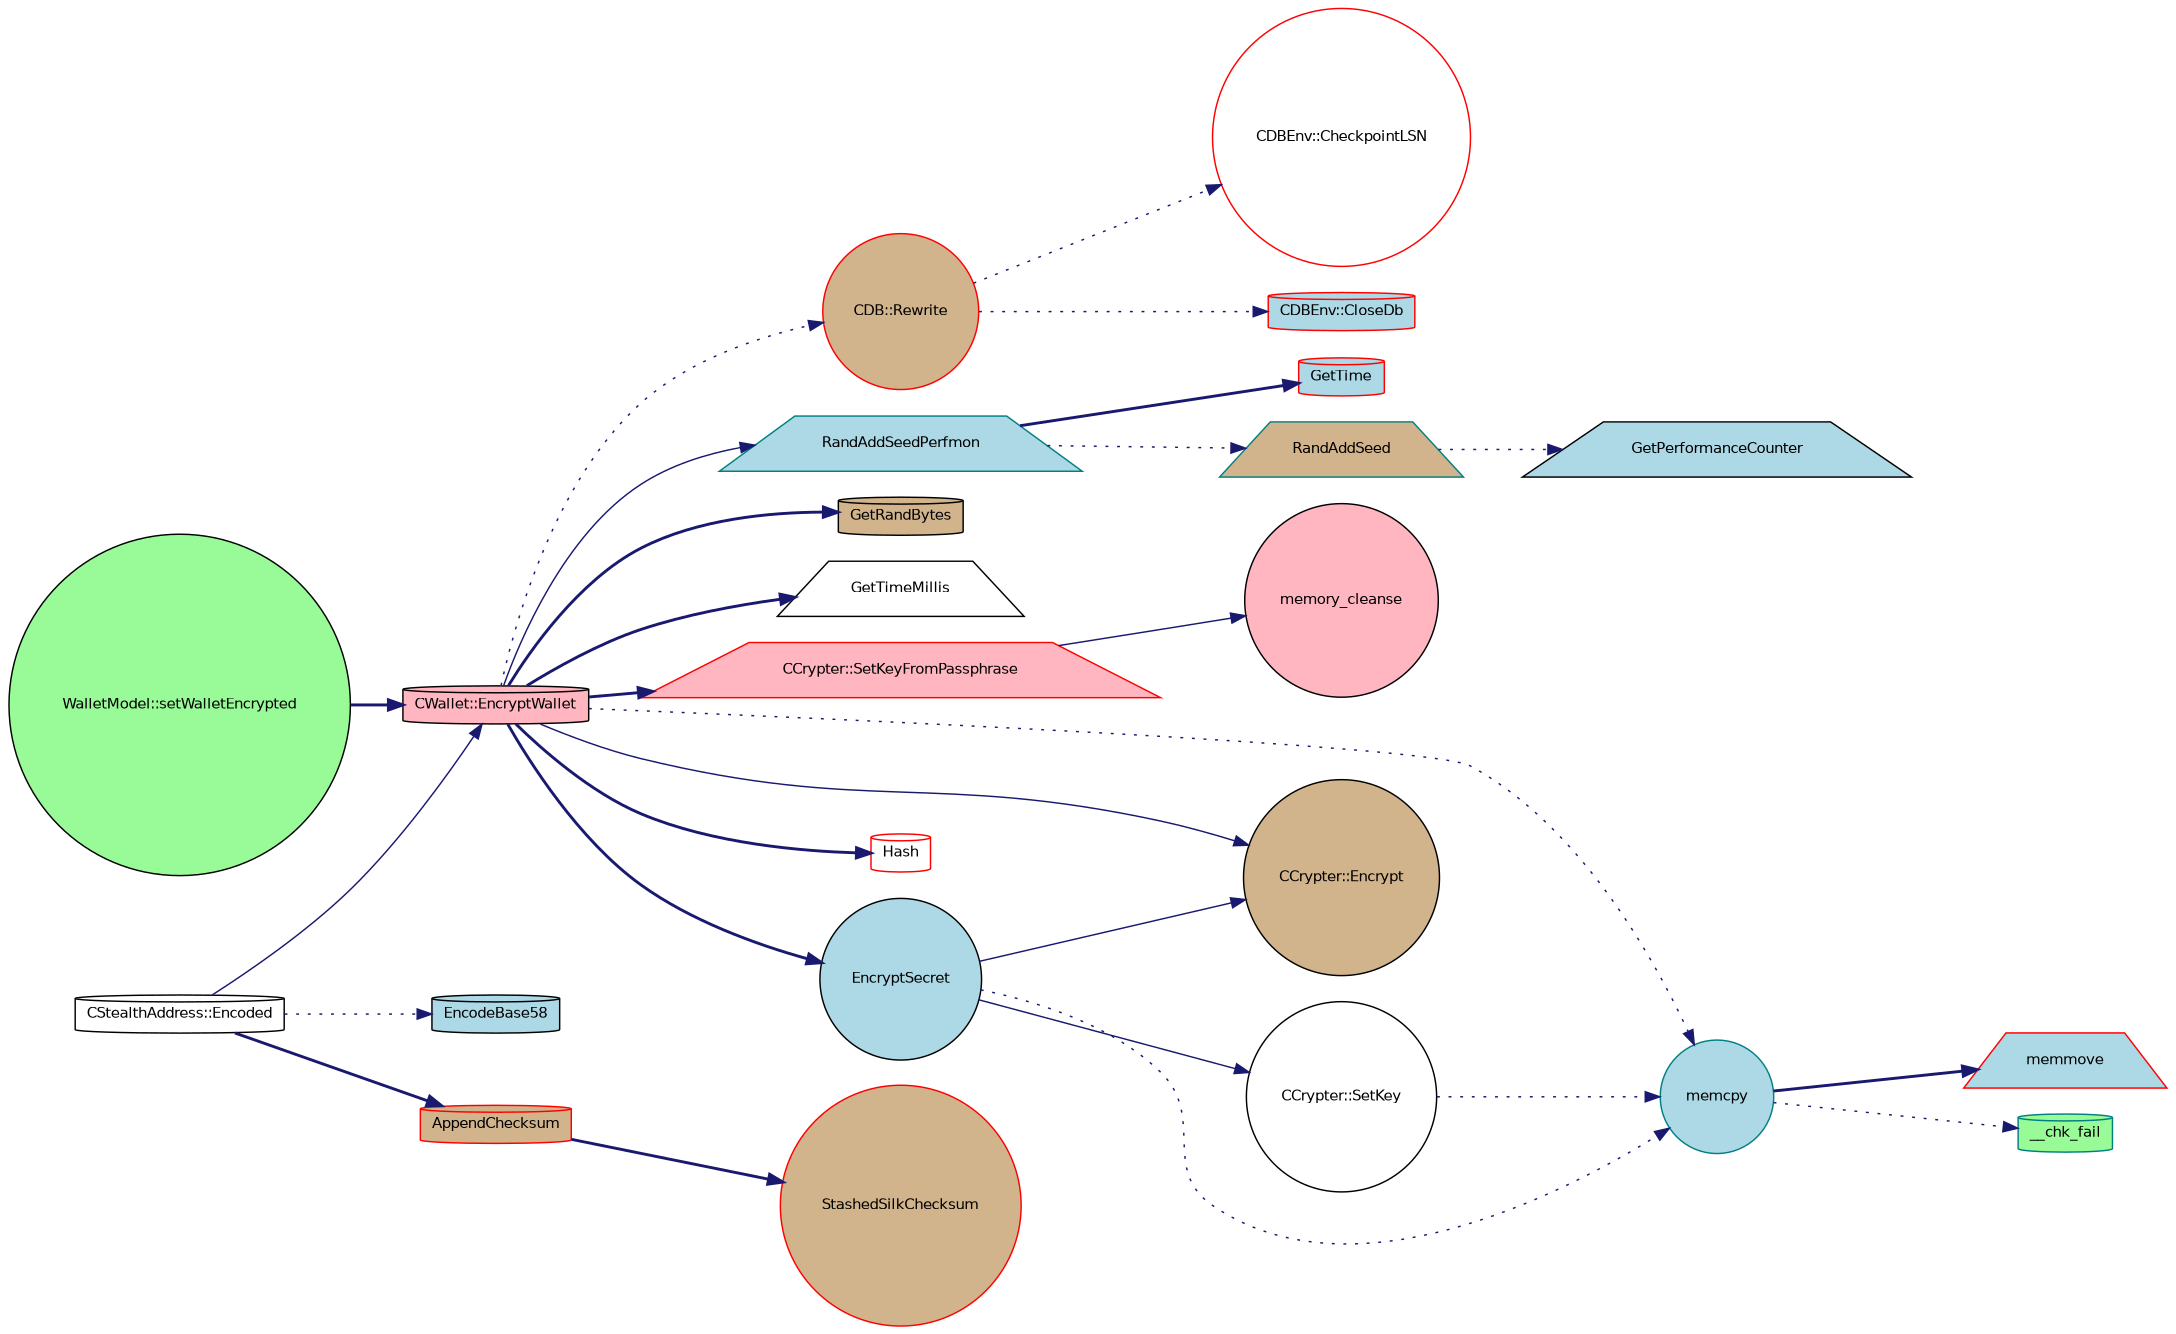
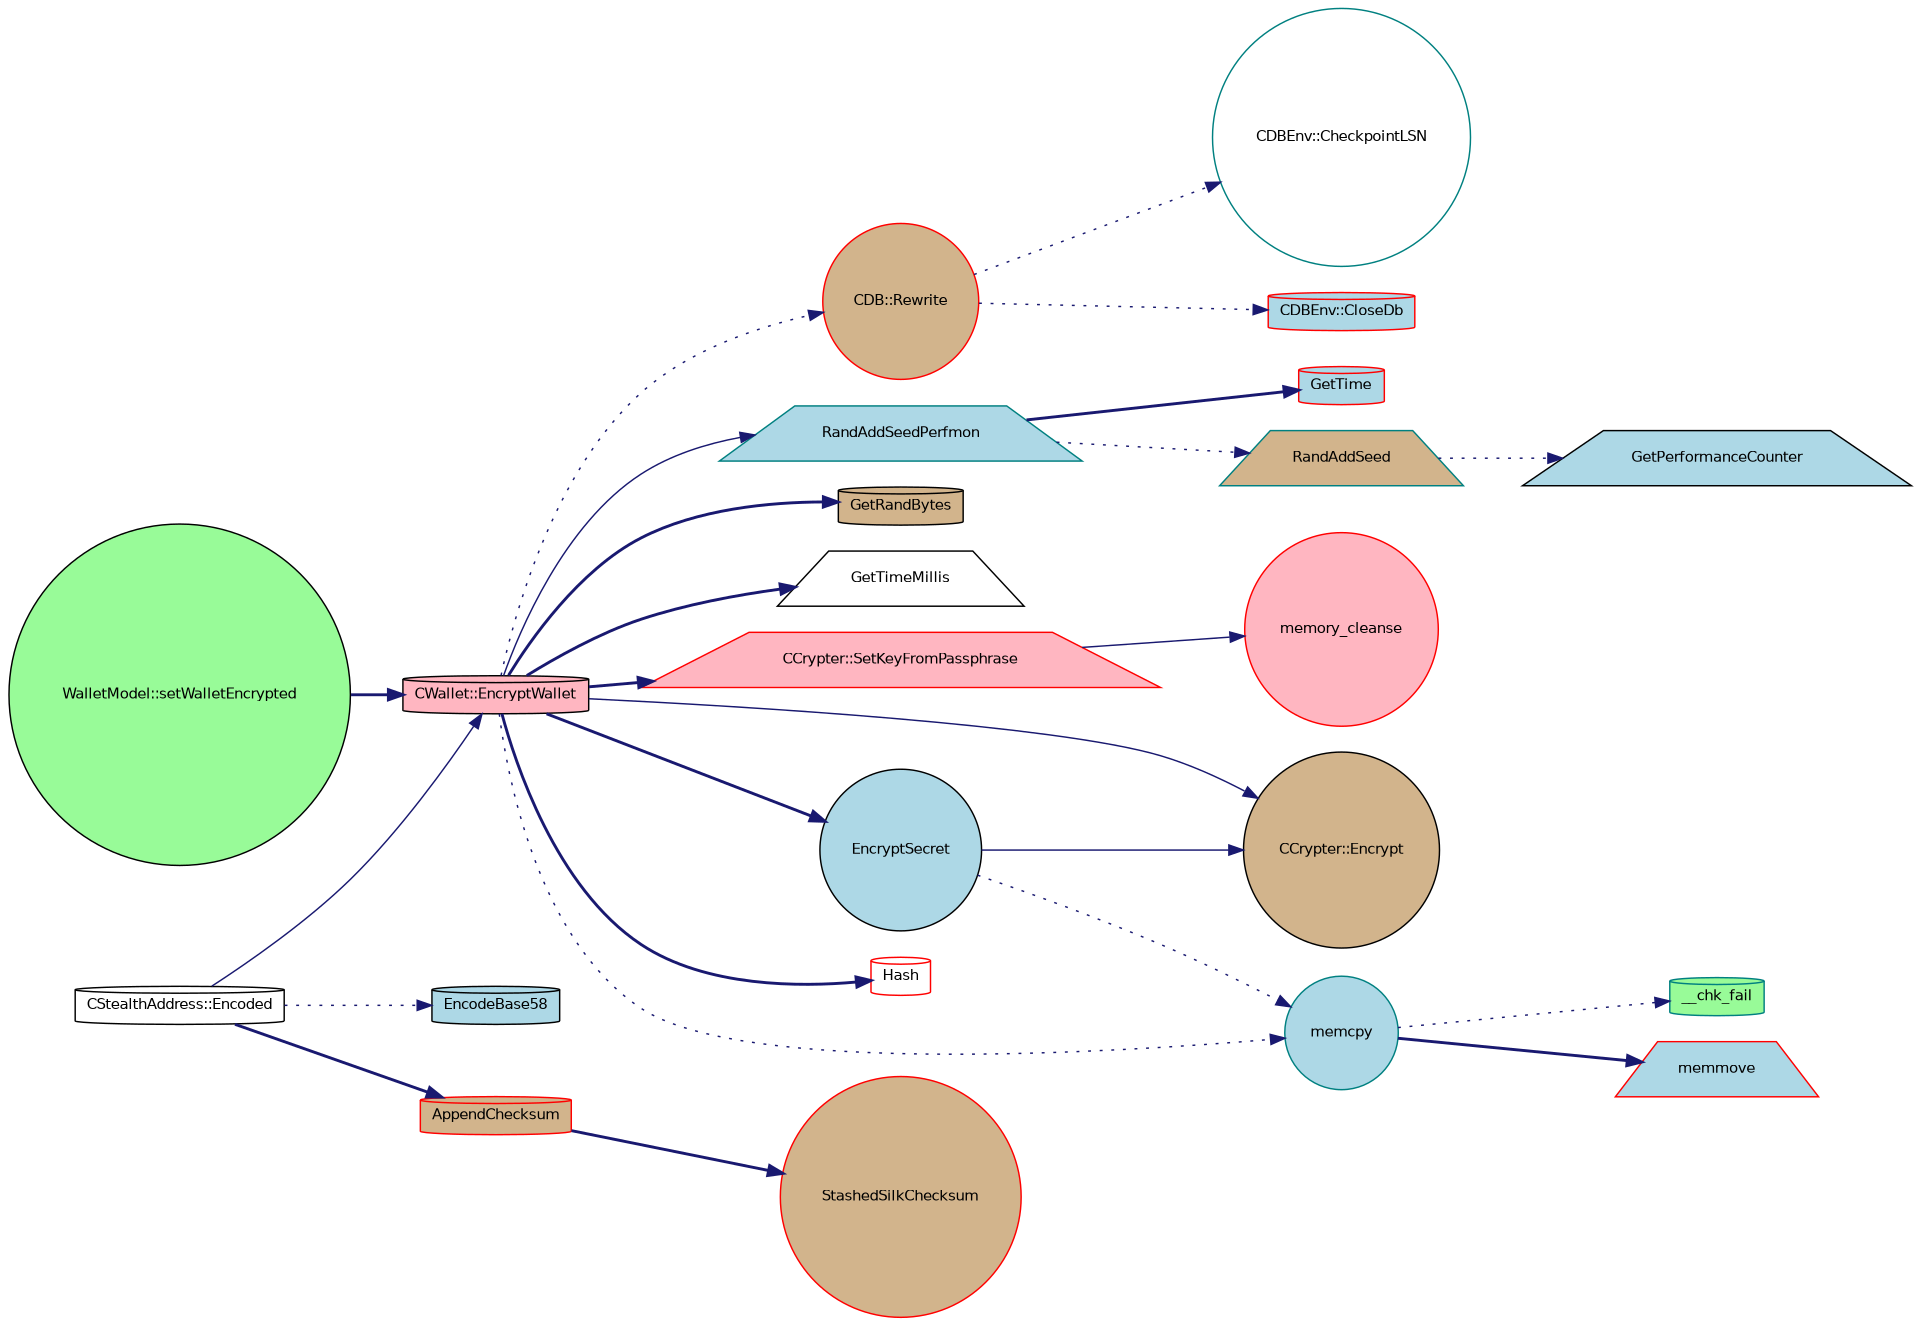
(1342, 137) -> (1342, 137)
(1342, 600) -> (1342, 629)
(1342, 1097) -> none
